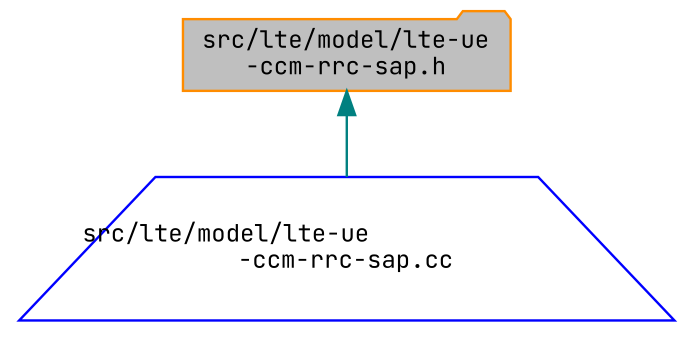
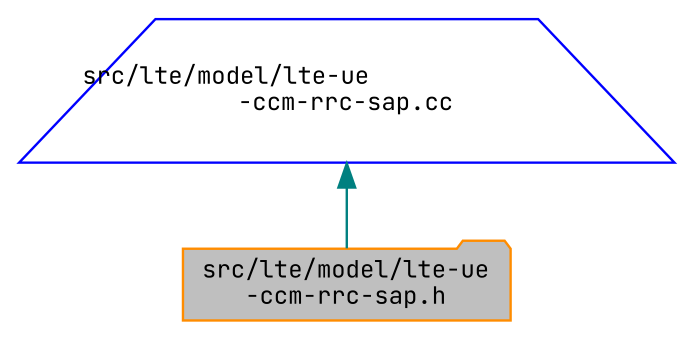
(347, 146) -> (347, 218)
